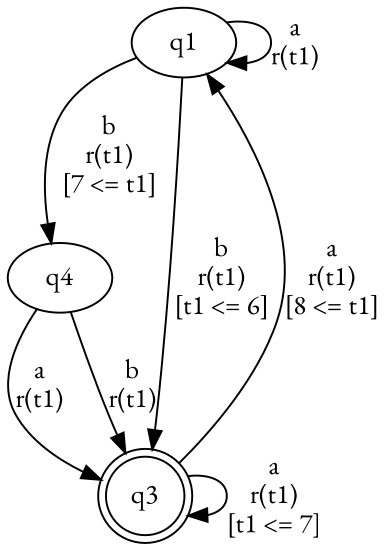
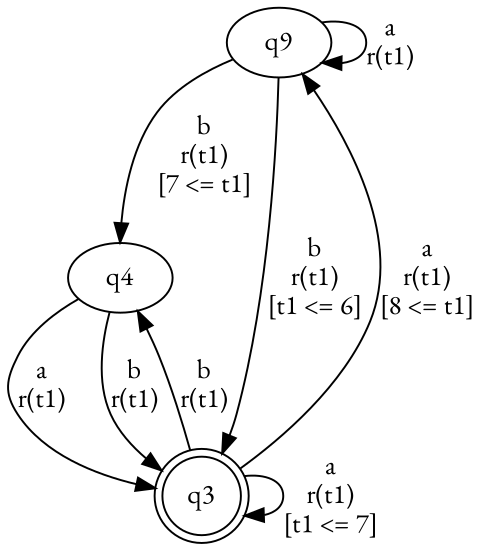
(184, 43) -> (279, 43)
none -> (171, 389)
